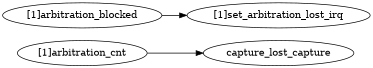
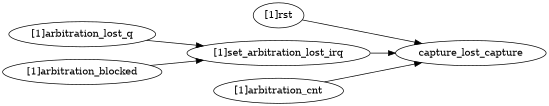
none -> (279, 15)
none -> (82, 34)
none -> (379, 53)
